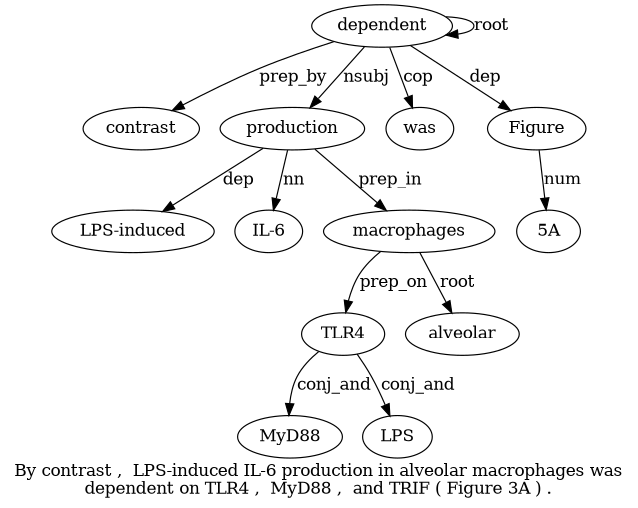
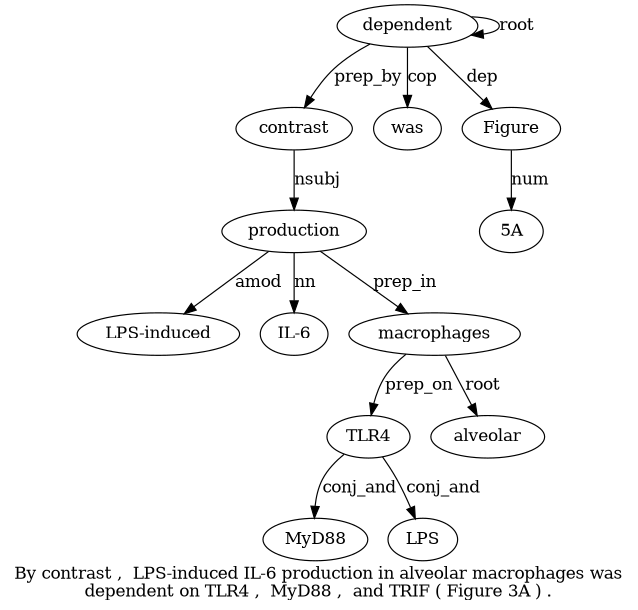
(341, 73) -> (294, 174)
(239, 180) -> (259, 283)
